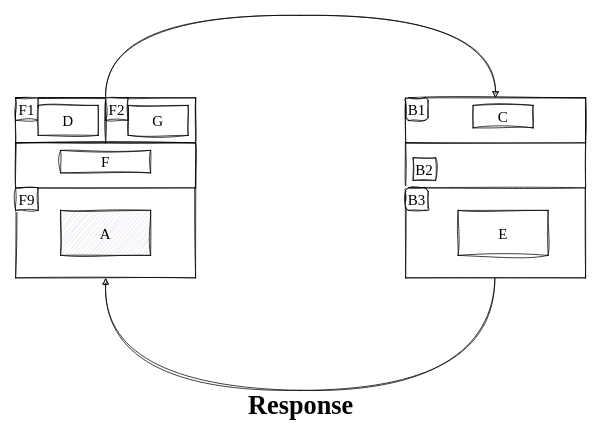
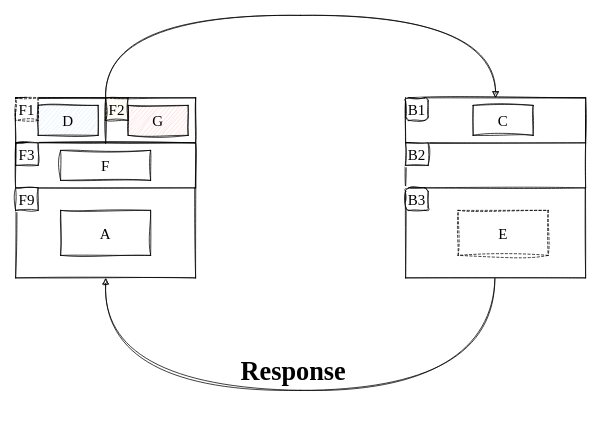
(27, 109) -> (27, 109)
(117, 109) -> (117, 109)
(503, 117) -> (503, 120)
(68, 120) -> (68, 120)
(158, 120) -> (158, 120)
none -> (27, 154)
(105, 162) -> (105, 165)
(424, 169) -> (417, 154)
(105, 233) -> (105, 233)
(503, 233) -> (503, 233)
(300, 405) -> (293, 372)
